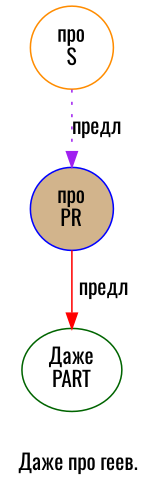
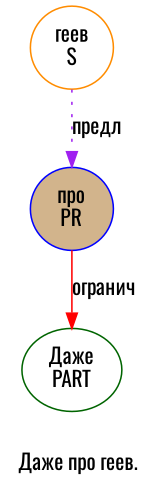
(72, 48) -> (72, 48)
(104, 289) -> (104, 289)
